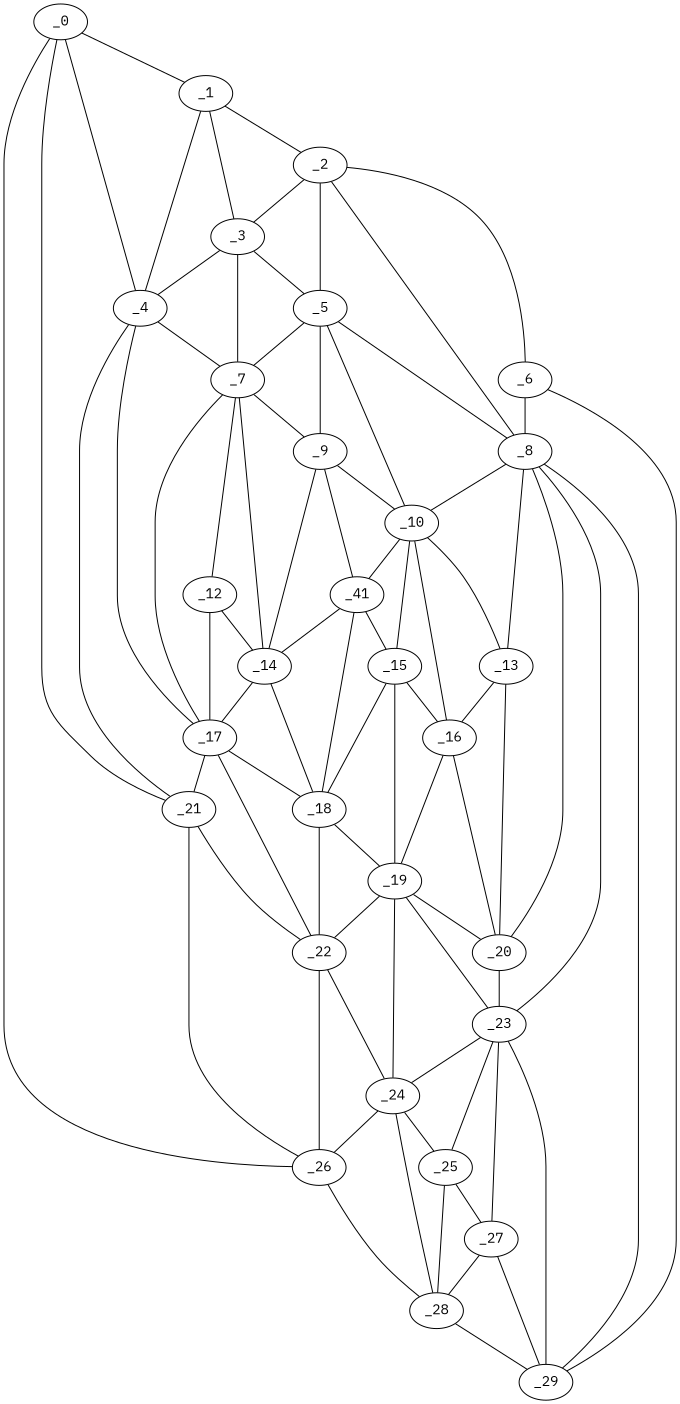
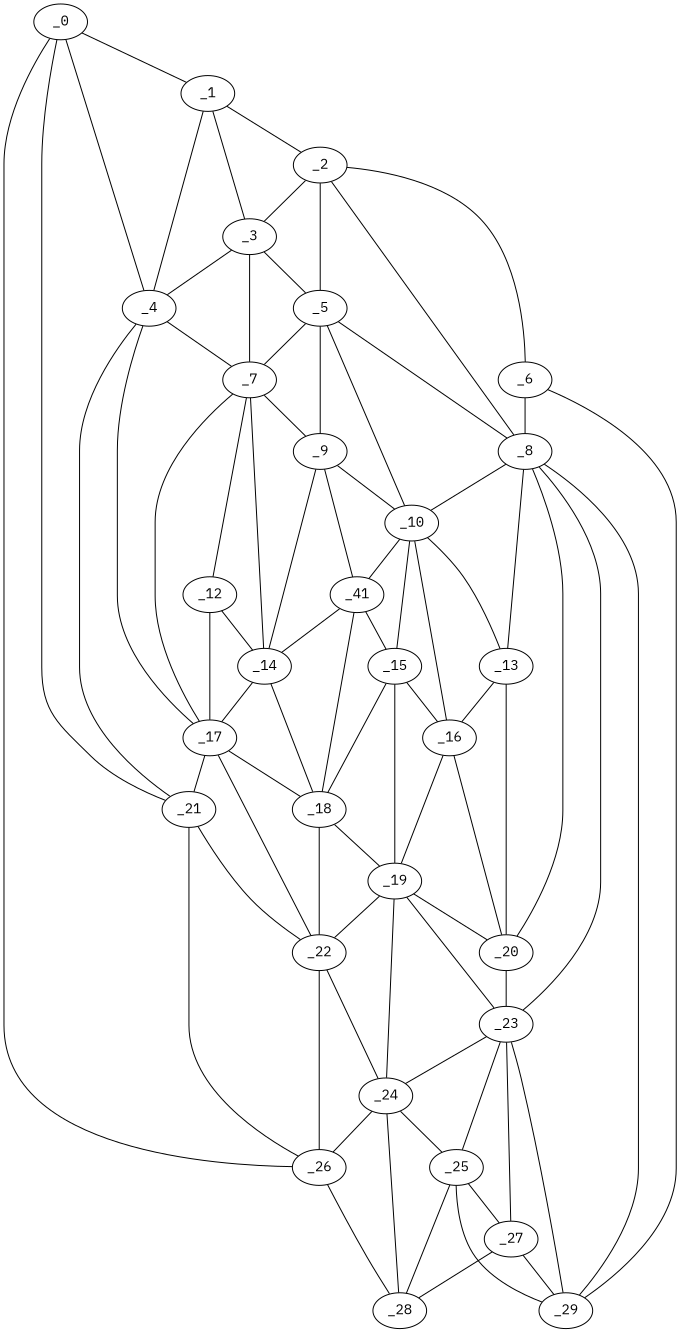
(491, 1347) -> (473, 1253)
